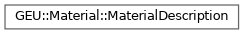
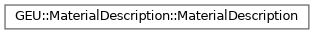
(122, 17) -> (157, 17)
